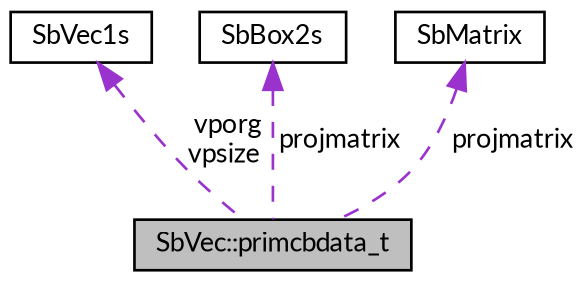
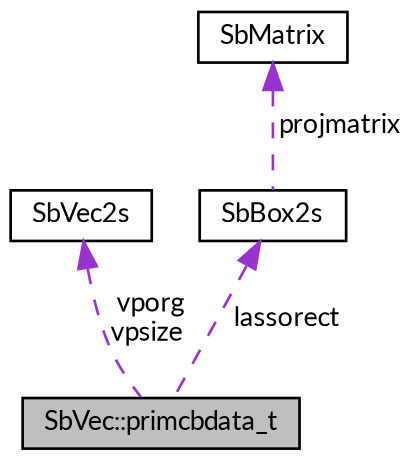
(81, 37) -> (81, 216)
(338, 141) -> (285, 319)
(413, 169) -> (273, 140)
